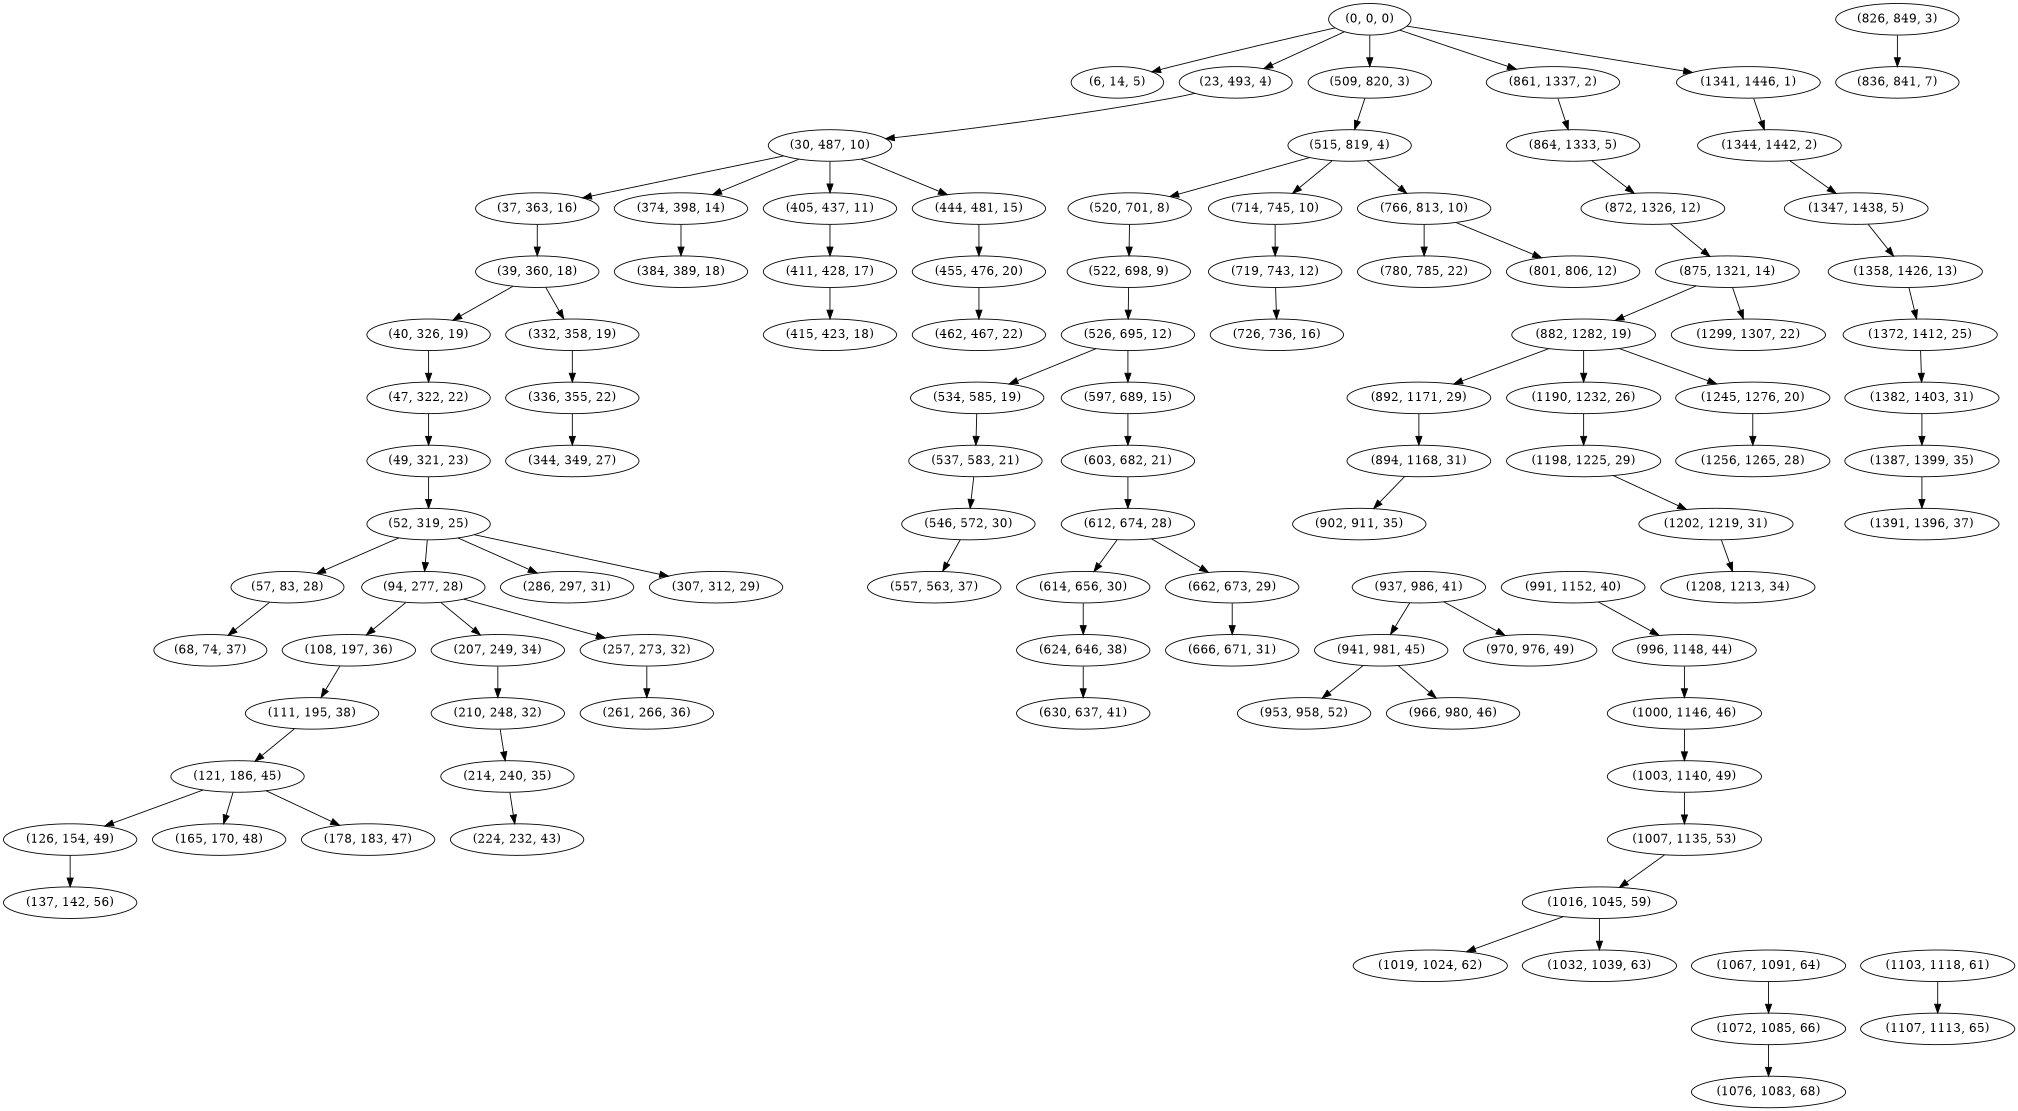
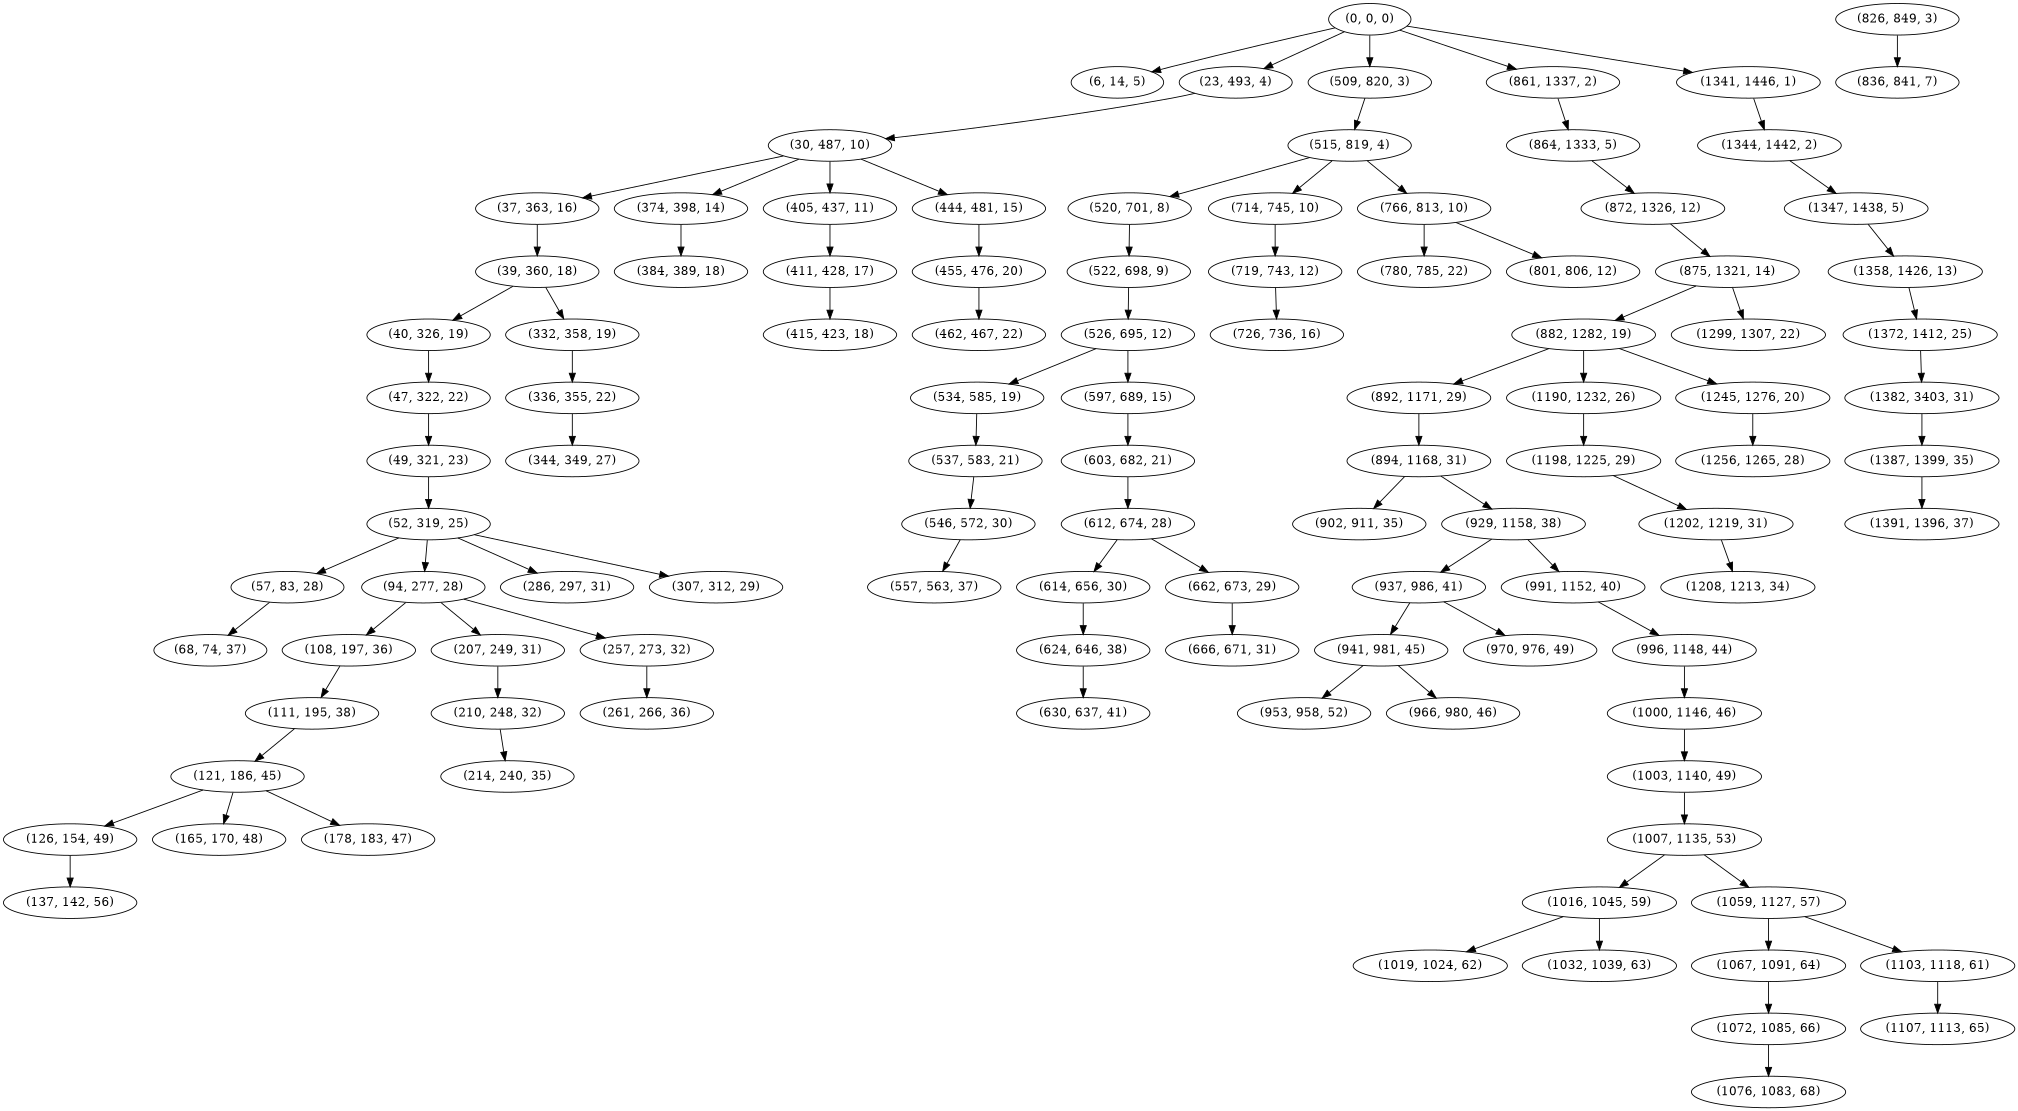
(1922, 398) -> (1922, 398)
none -> (1514, 524)
(498, 650) -> (498, 650)
(517, 840) -> none
none -> (1769, 903)
